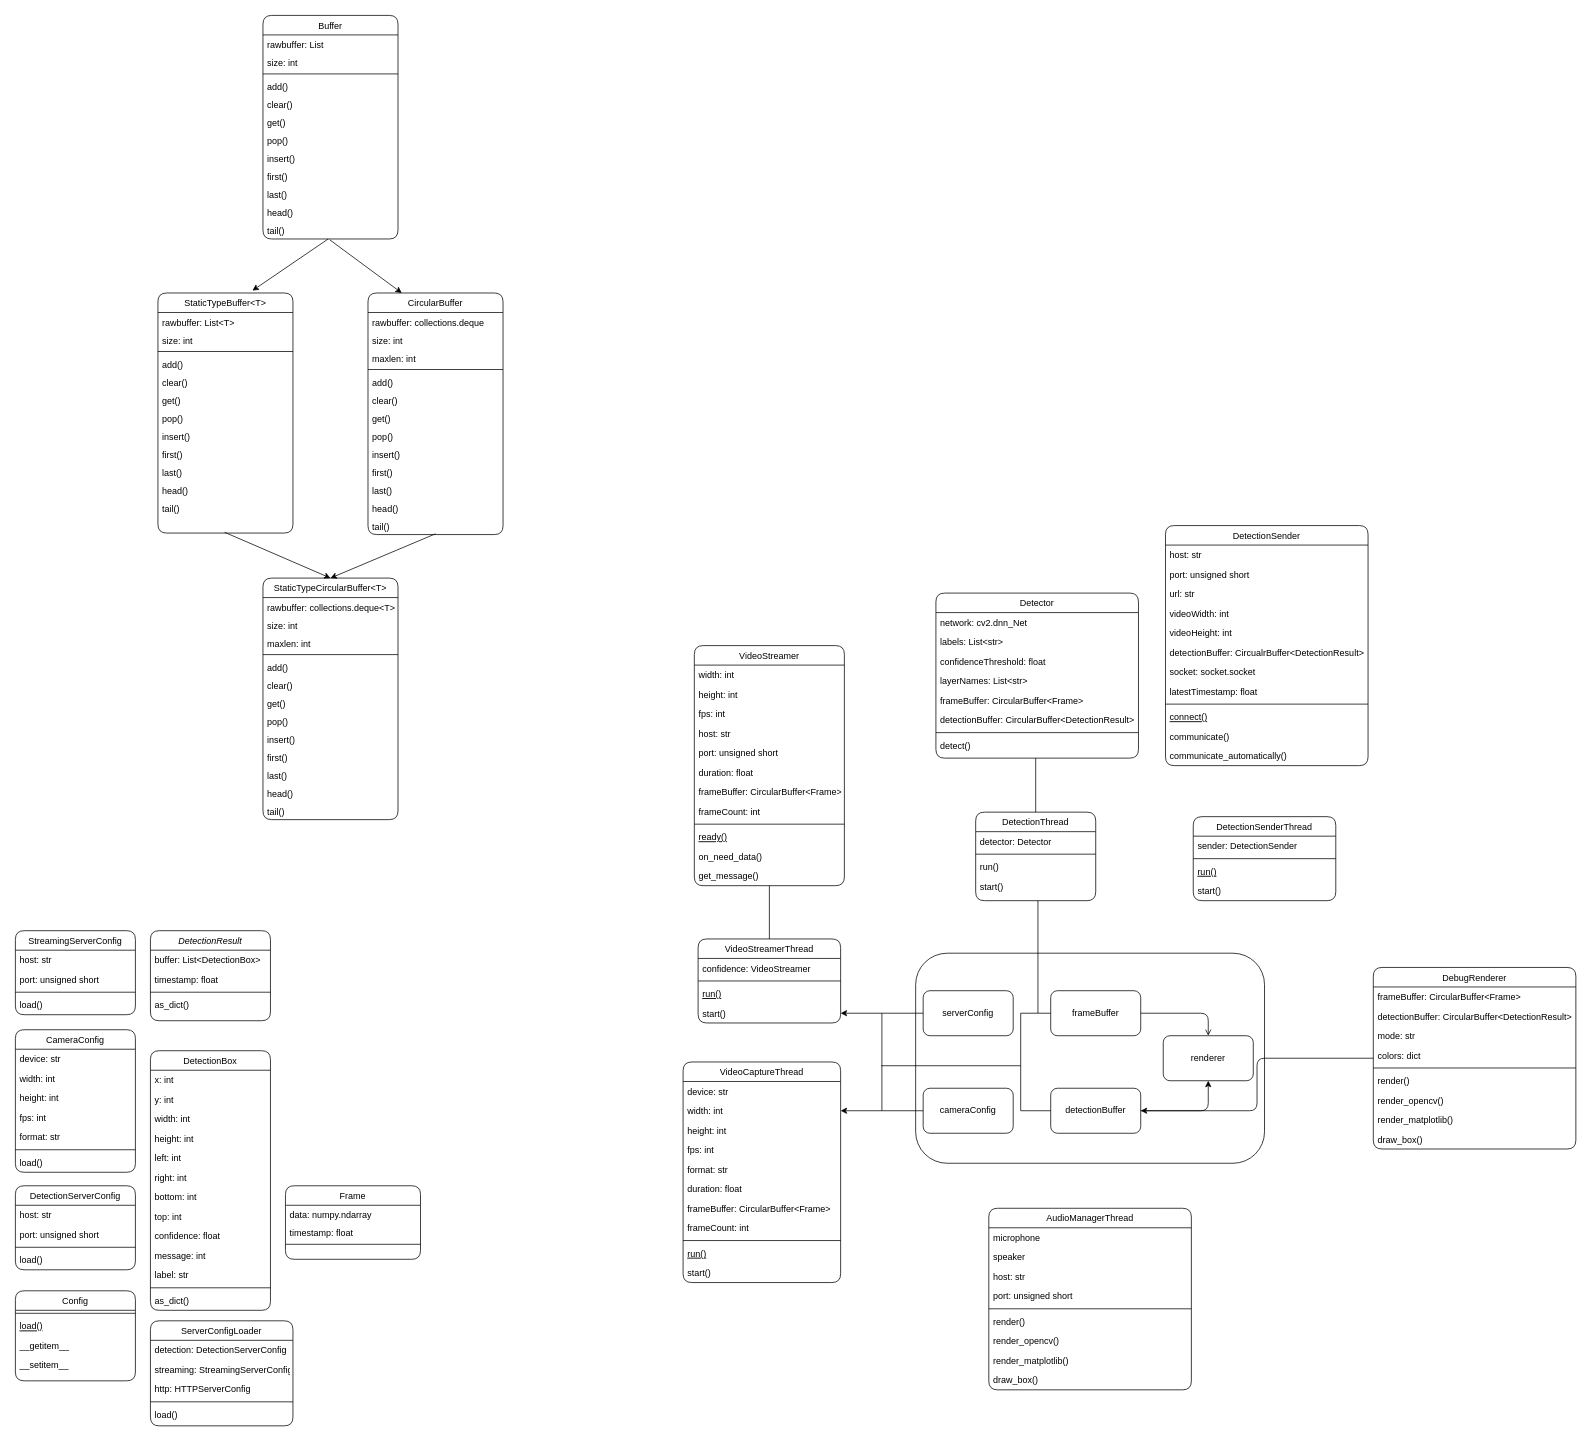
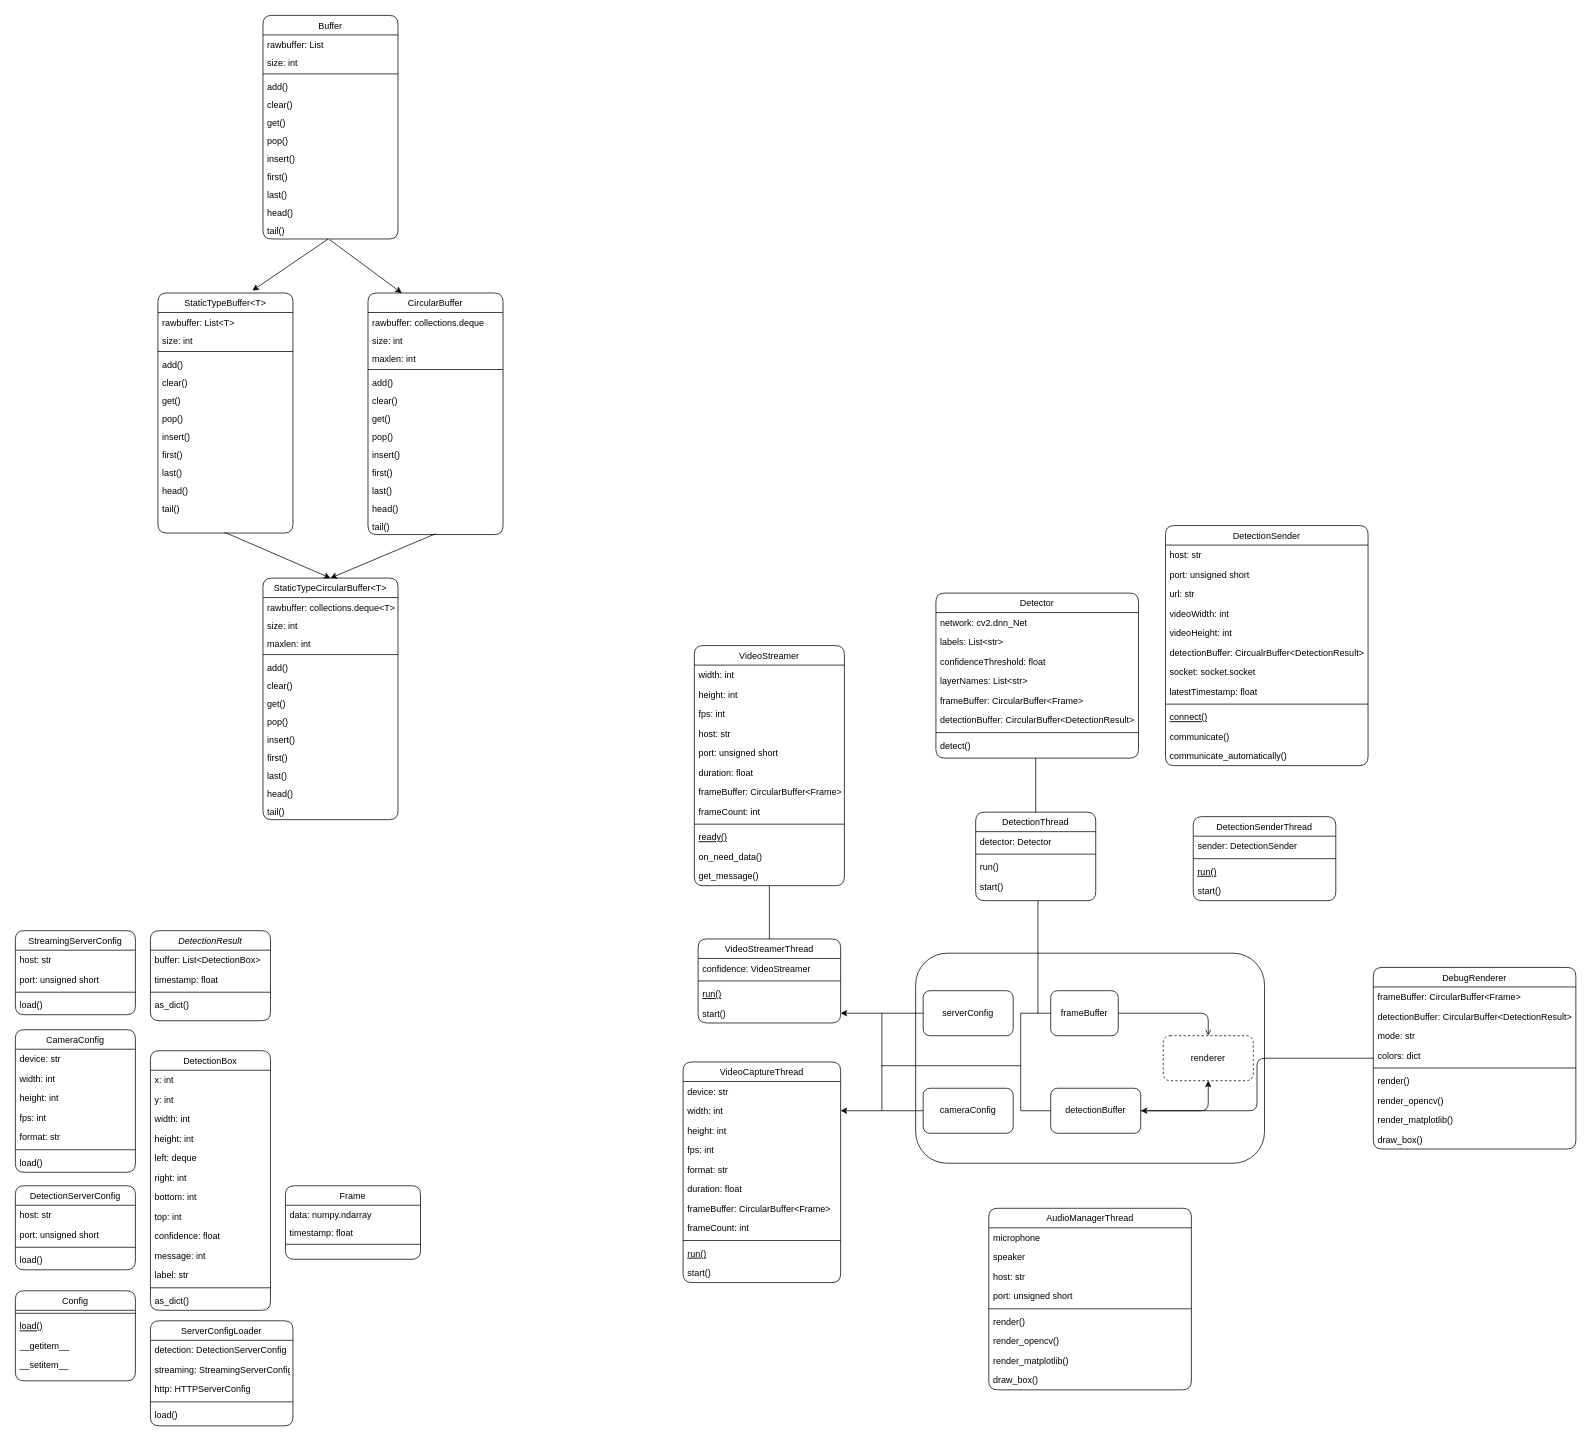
(1095, 1013) -> (1084, 1013)
(1208, 1058) -> (1208, 1058)
(173, 1158) -> (179, 1158)
